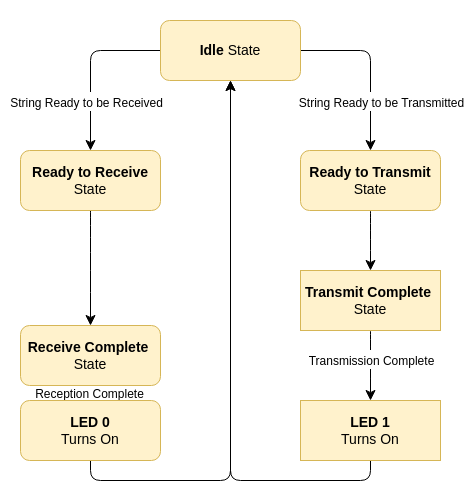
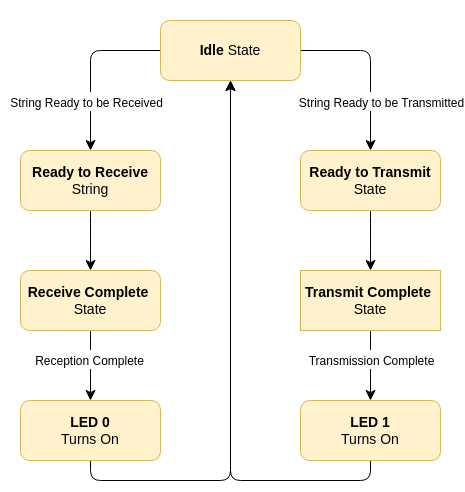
(91, 181) -> (91, 181)
(91, 356) -> (91, 301)
(371, 431) -> (371, 431)
